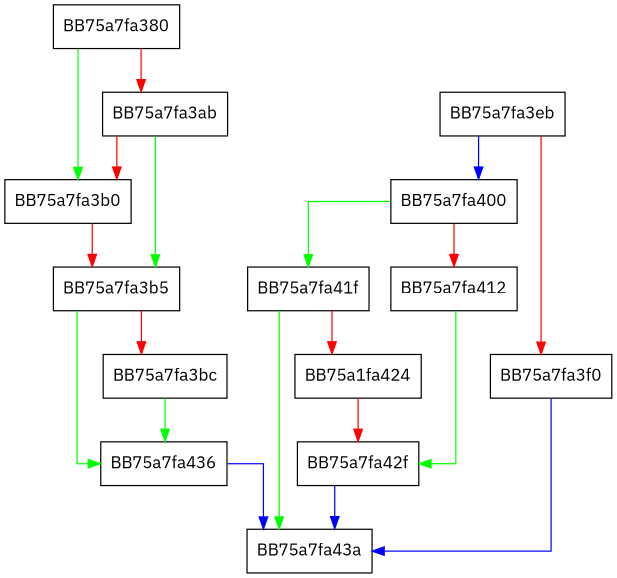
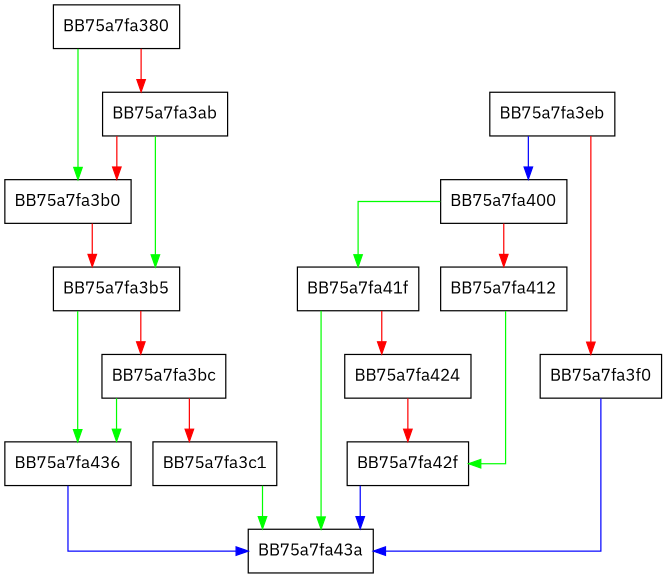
(358, 376) -> (408, 376)
none -> (215, 464)
